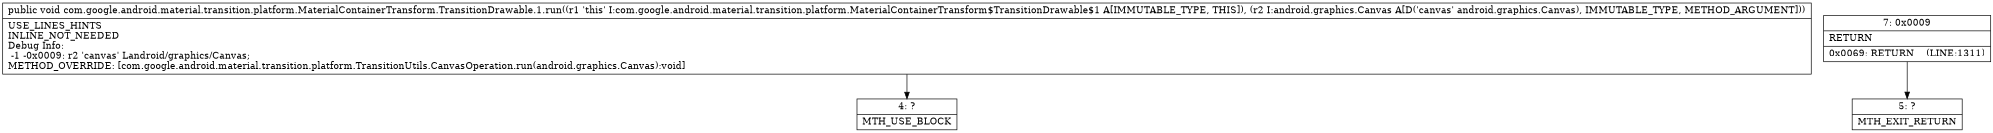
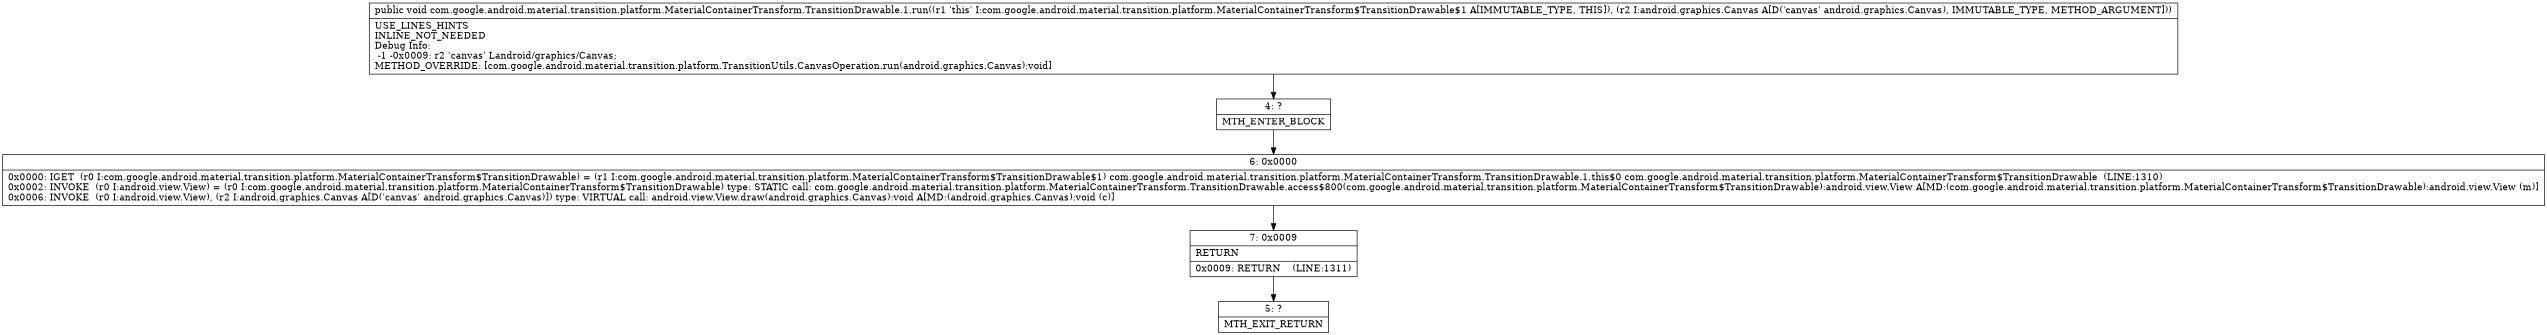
(1907, 54) -> (1274, 269)
(907, 122) -> (1274, 122)
none -> (1274, 180)
